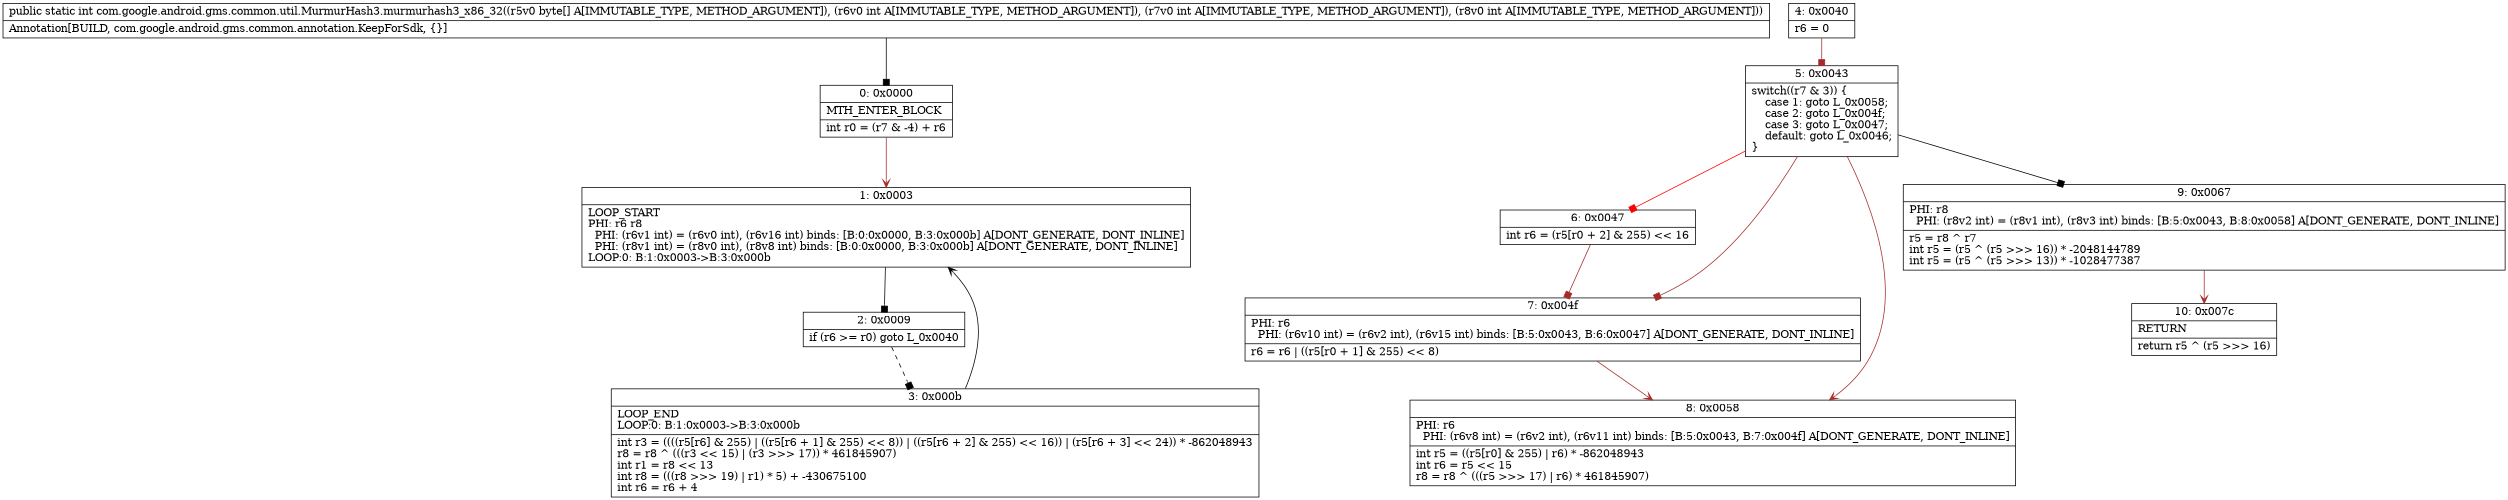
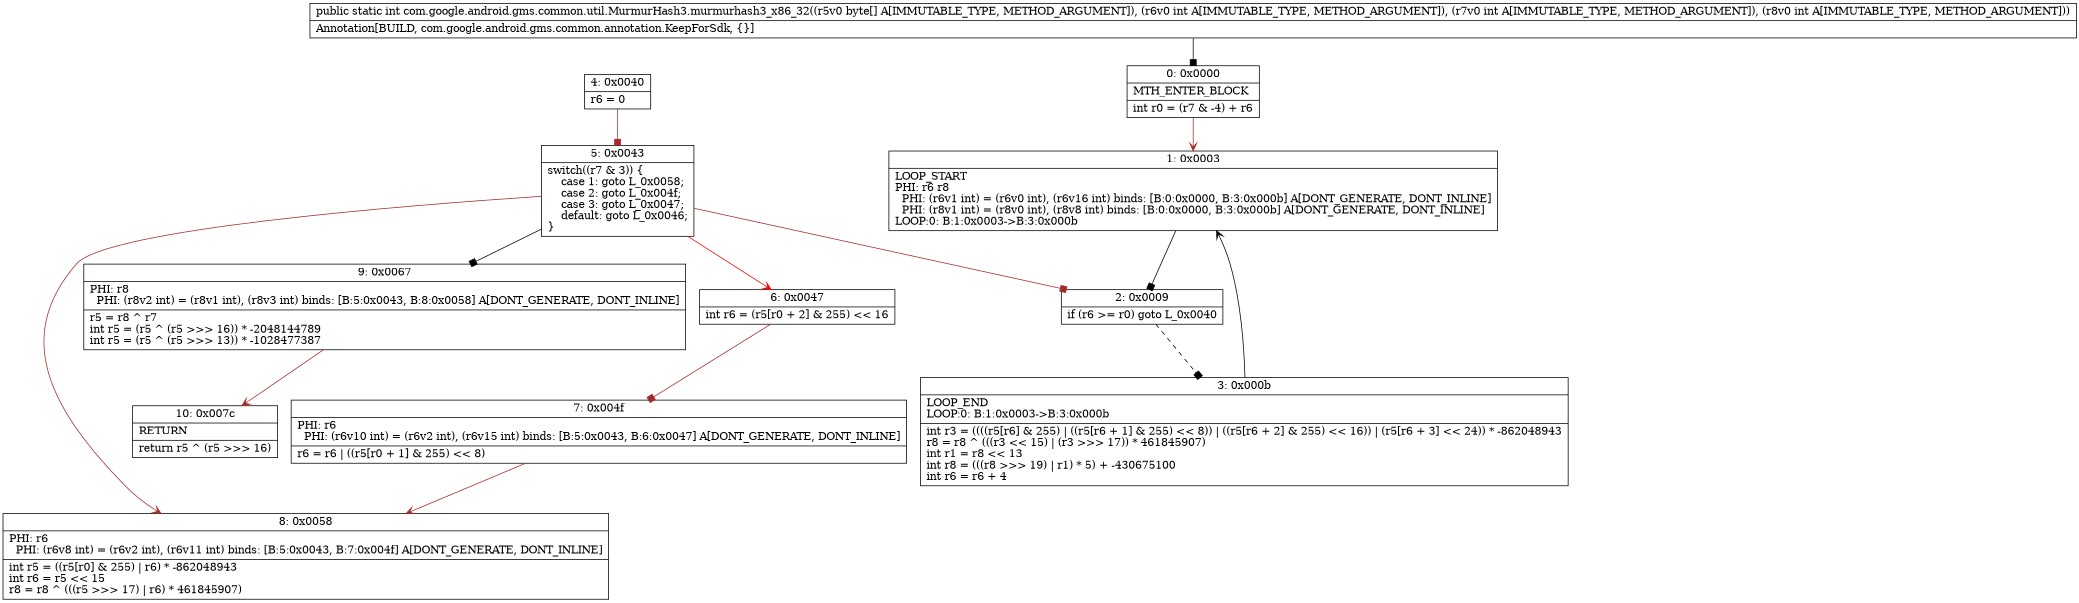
(1691, 179) -> (726, 261)
(1739, 236) -> (877, 248)
